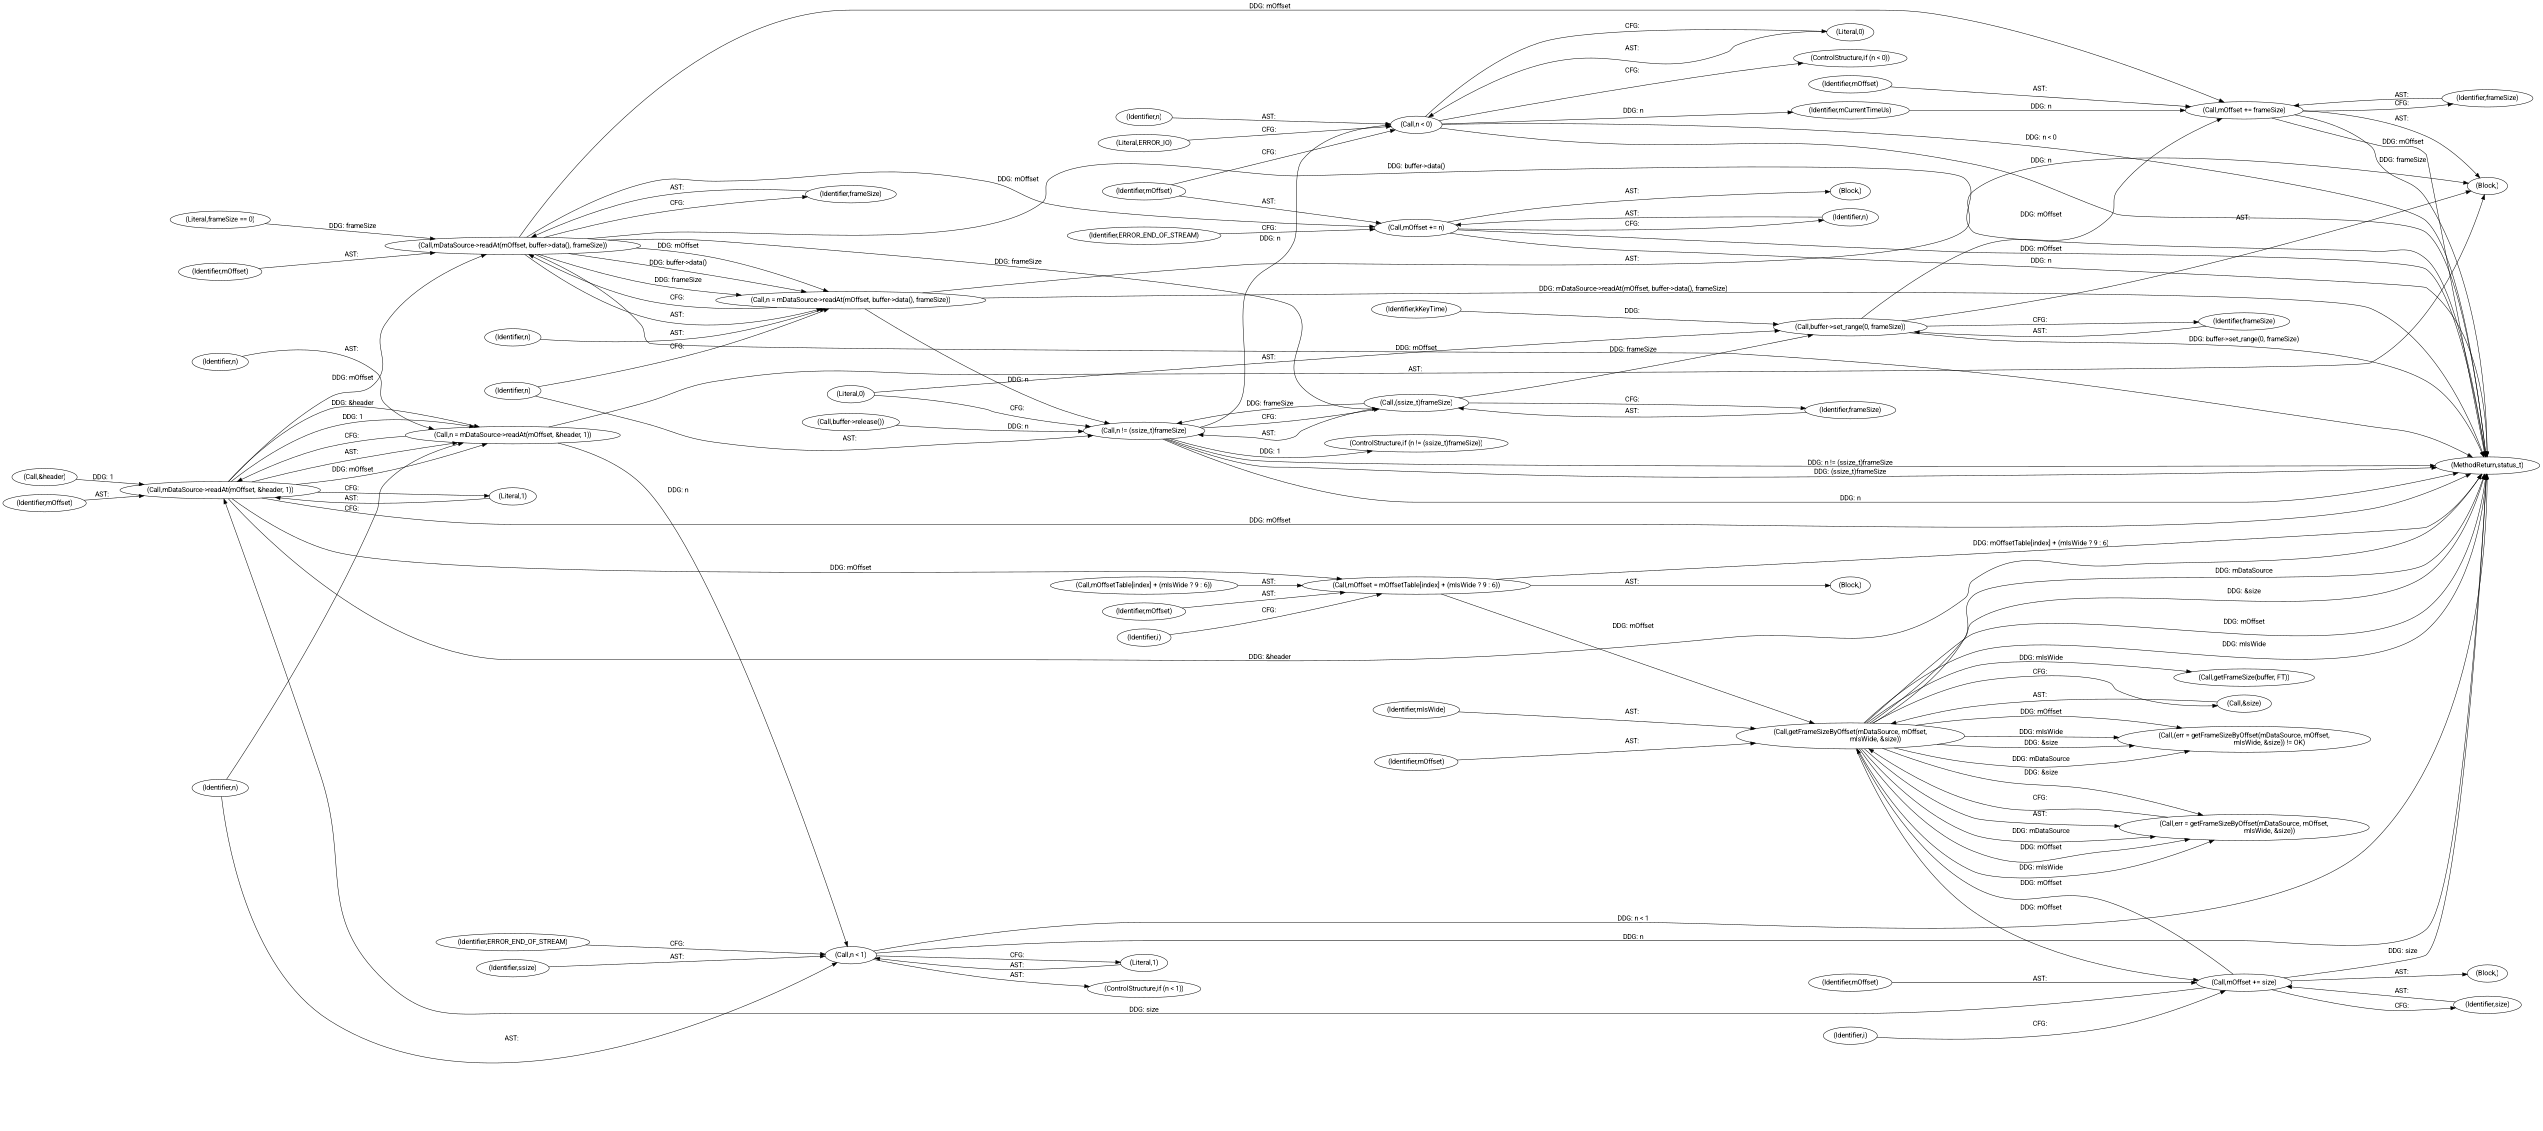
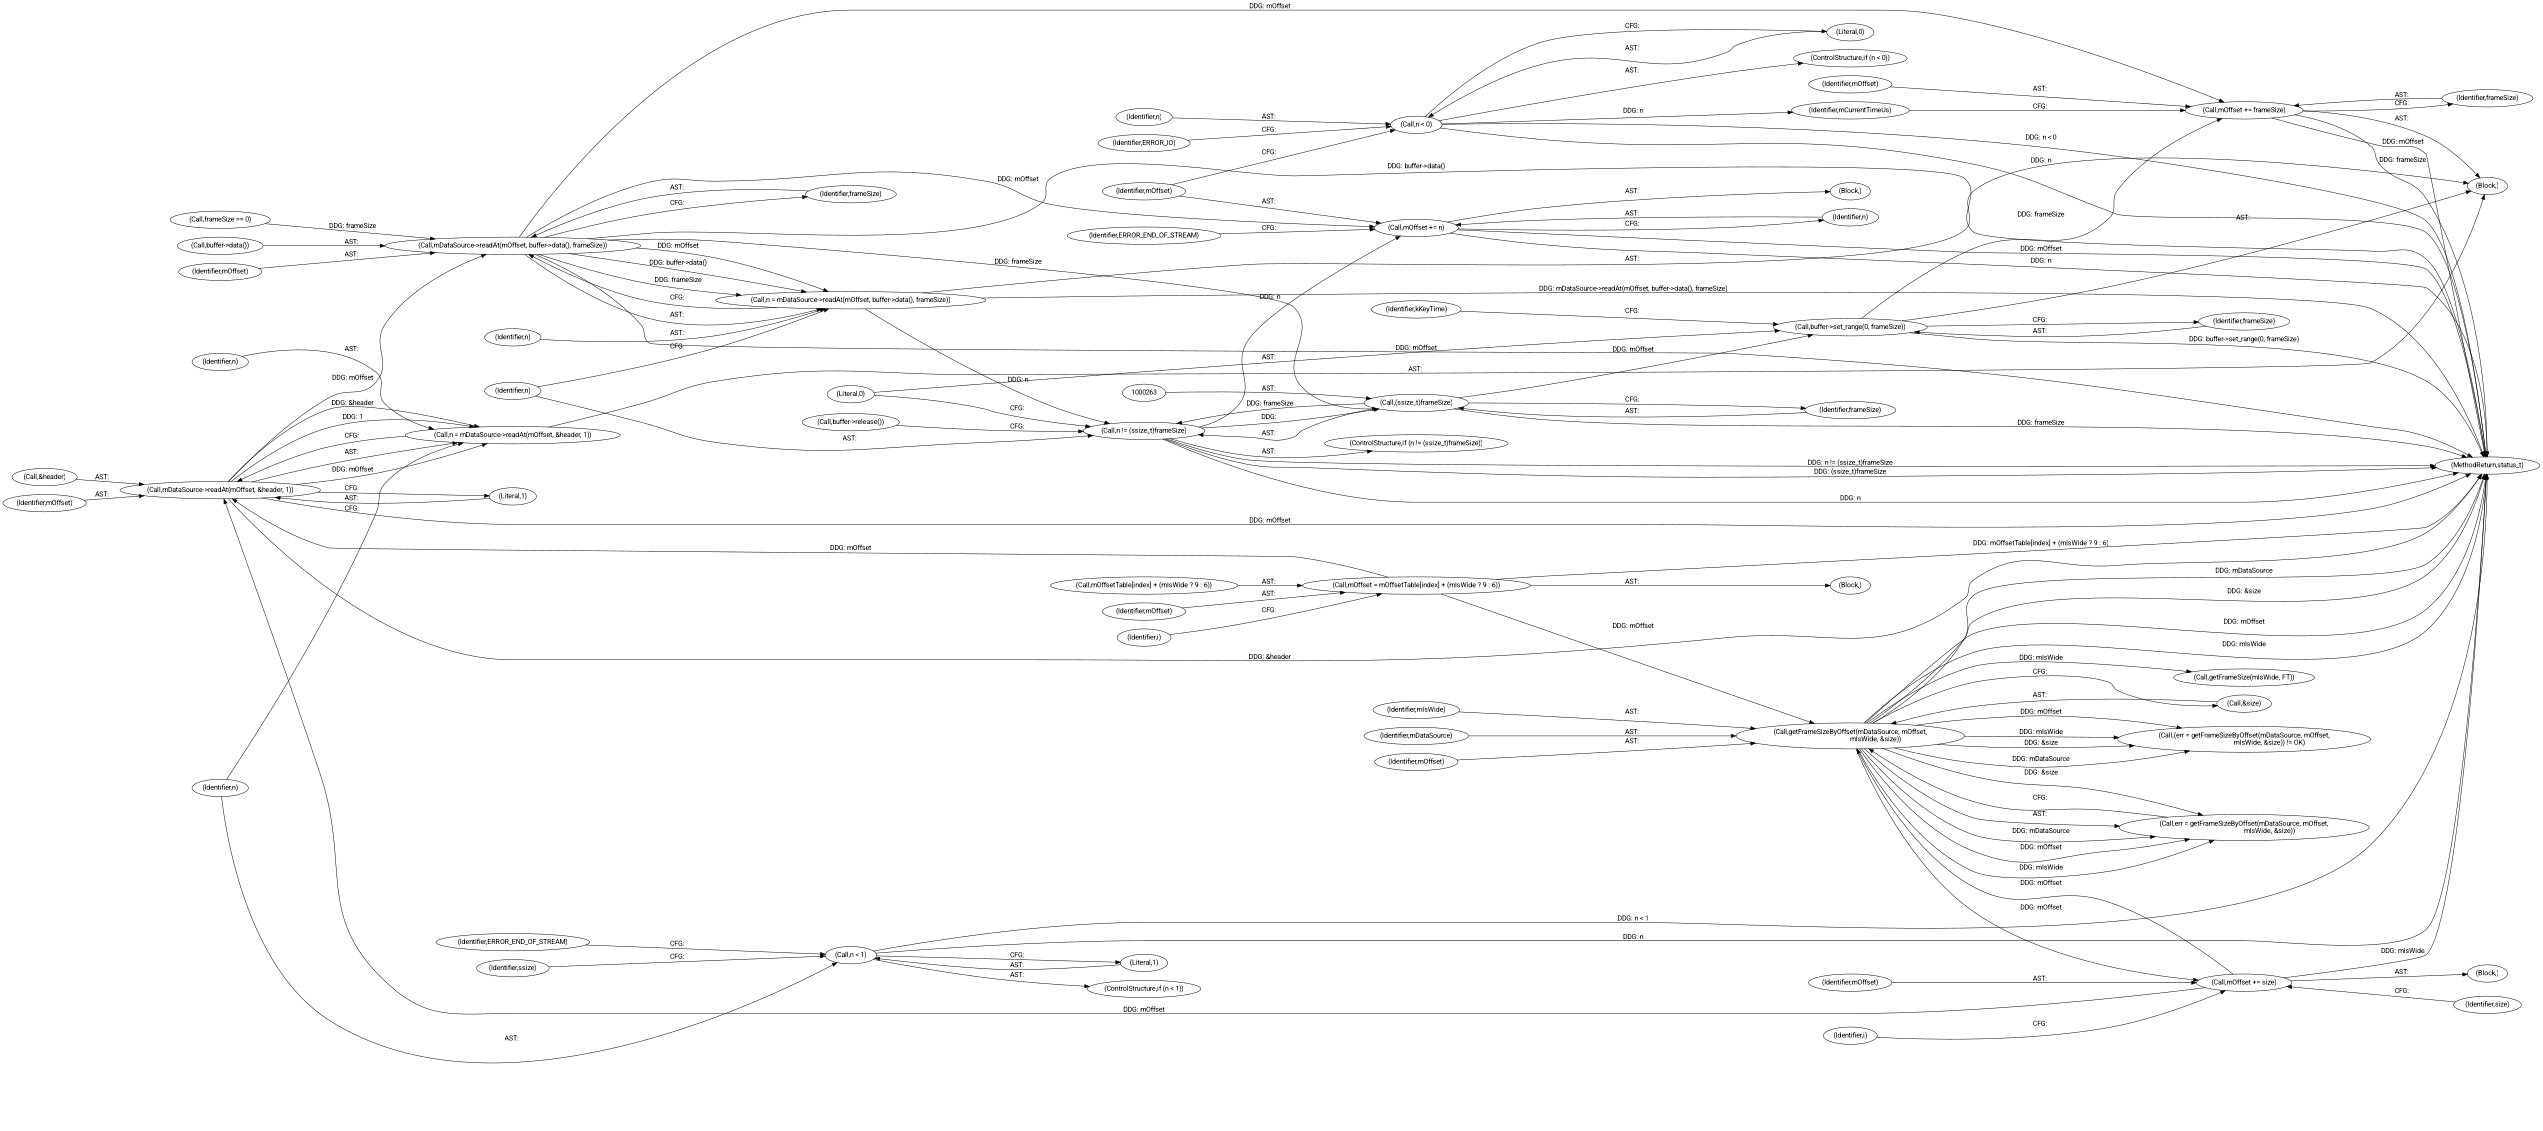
(1633, 71) -> (1633, 71)
(2041, 107) -> (2041, 107)
(1144, 143) -> (1144, 143)
(2041, 215) -> (2041, 215)
(220, 220) -> (220, 220)
none -> (220, 246)
(1268, 268) -> (1272, 317)
(1633, 311) -> (1633, 311)
(1633, 350) -> (1633, 350)
none -> (1144, 393)
(1270, 417) -> (1270, 417)
none -> (1959, 426)
(1018, 427) -> (1018, 427)
(1270, 452) -> (1270, 452)
(103, 477) -> (103, 477)
(777, 572) -> (808, 553)
(735, 648) -> none
(2244, 678) -> (2244, 678)
none -> (1416, 736)
(2403, 951) -> (2403, 951)
(678, 957) -> (678, 957)
(2403, 991) -> (2403, 991)
(2360, 1007) -> none
(1144, 1010) -> (1144, 1010)
